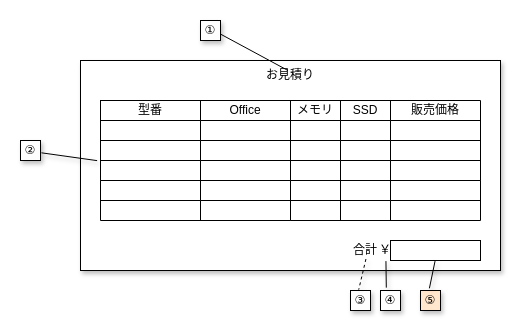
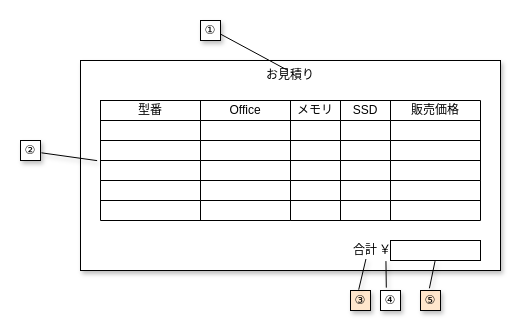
(362, 274) -> (362, 274)
(361, 301) -> (361, 301)
